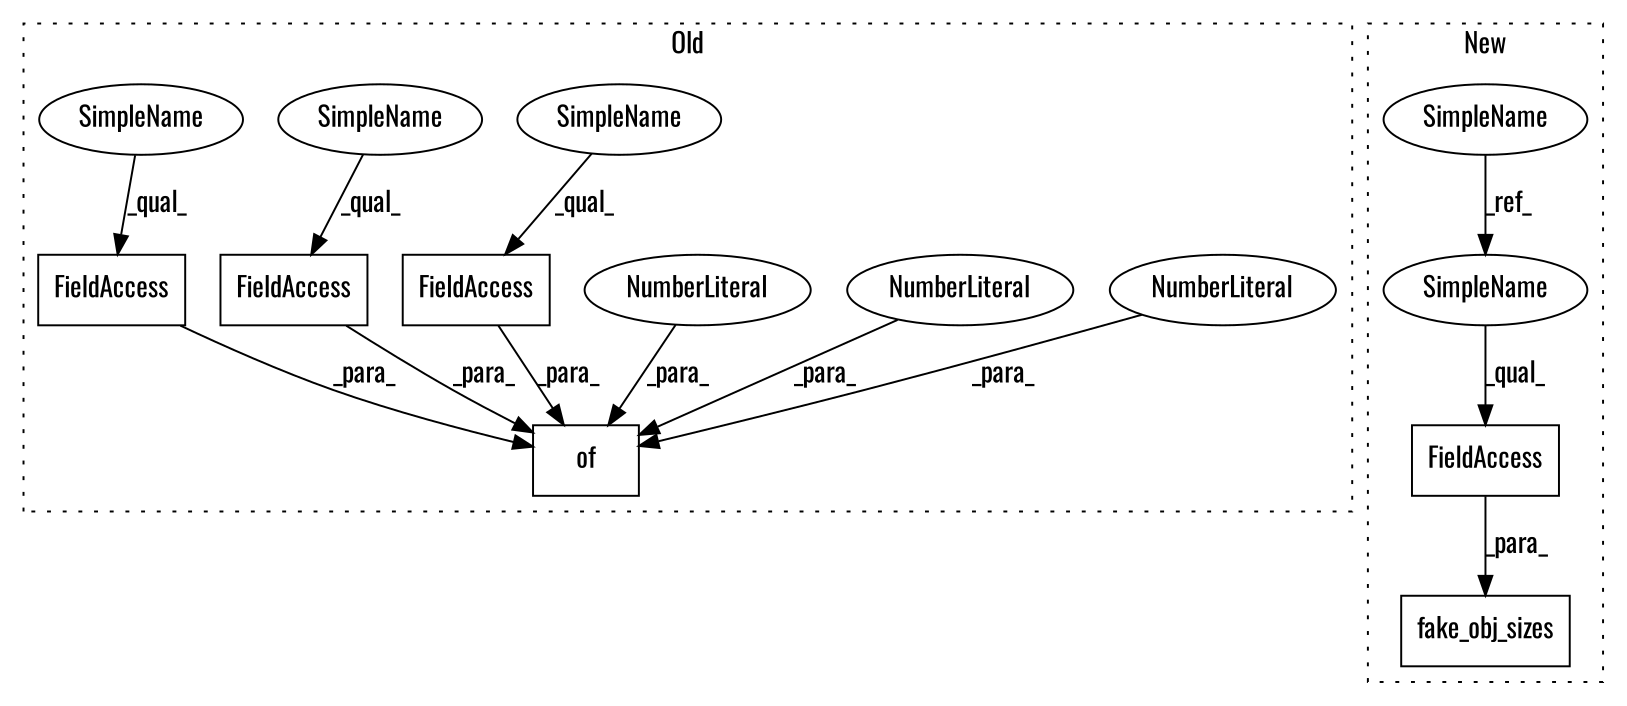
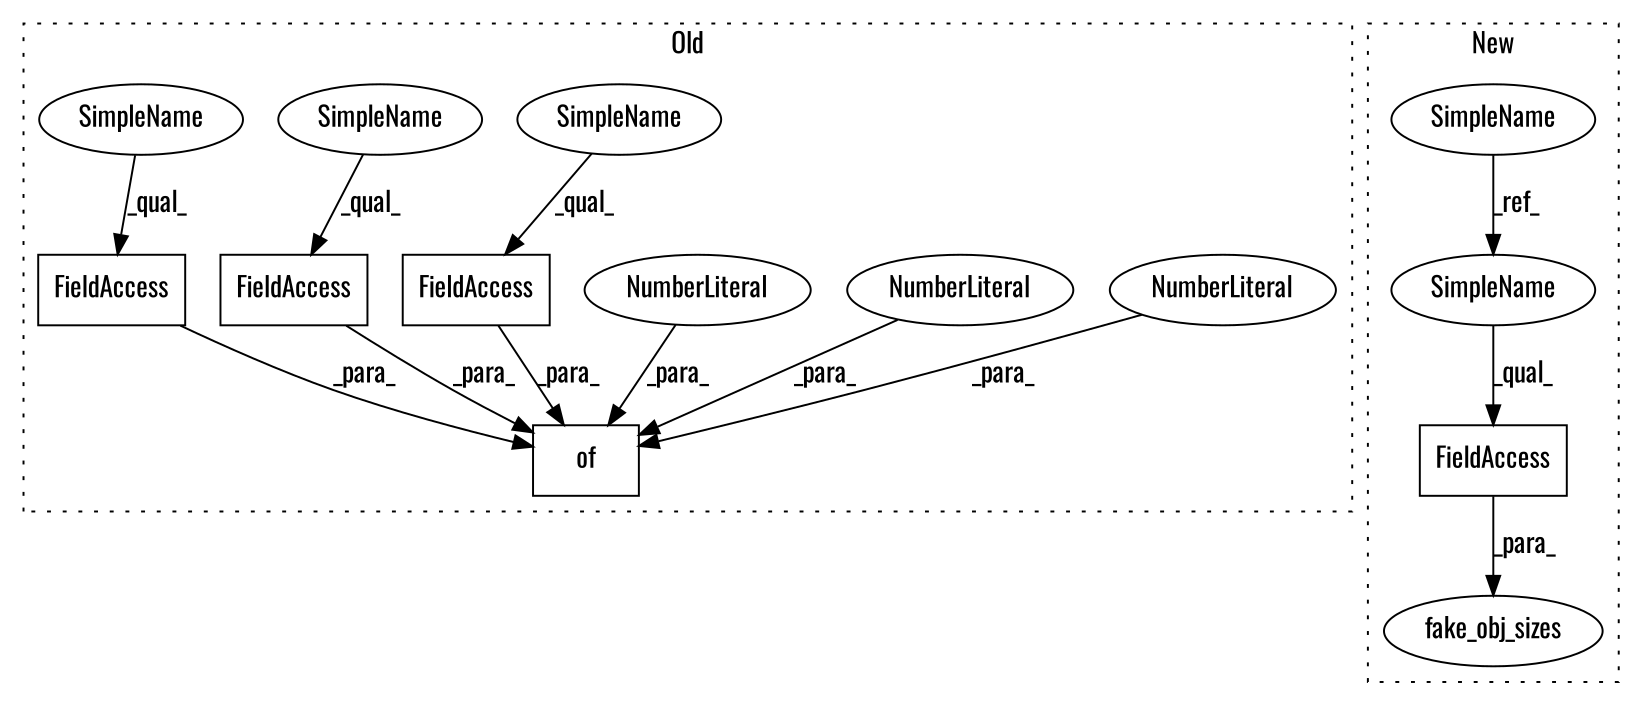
(1485, 631) -> (1493, 631)
